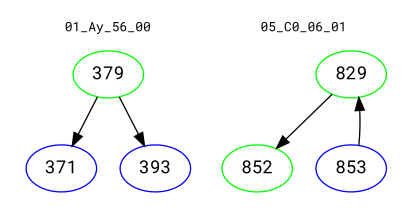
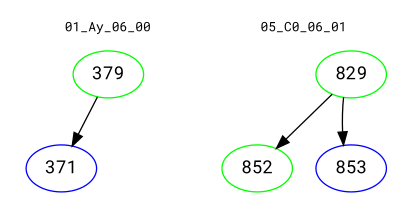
(108, 28) -> (108, 28)
(360, 128) -> (342, 115)
(155, 168) -> none
